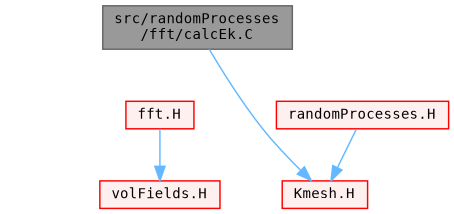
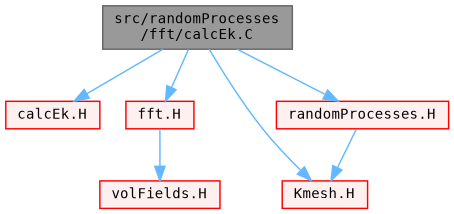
none -> (180, 68)
none -> (281, 72)
none -> (53, 115)
